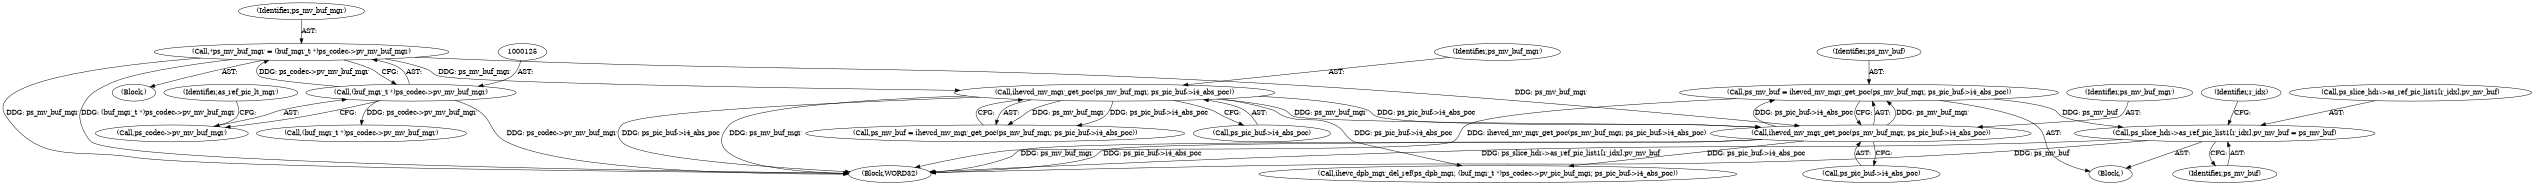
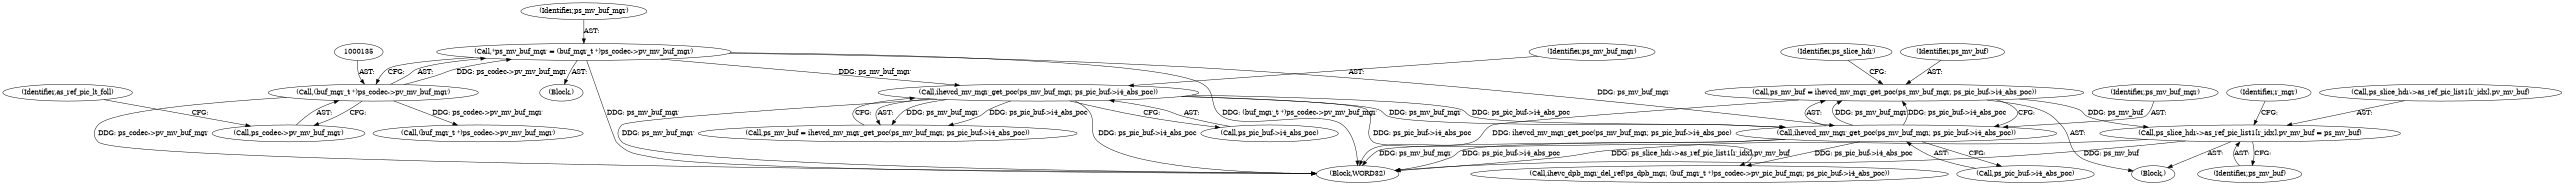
(522, 52) -> (359, 52)
none -> (1836, 52)
(231, 93) -> (68, 93)
(2241, 93) -> (2269, 93)
